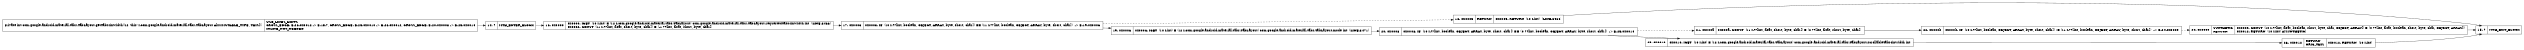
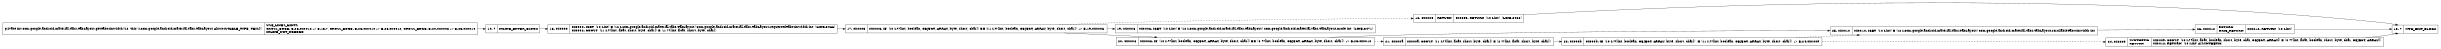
(516, 25) -> (518, 29)
(1374, 31) -> (1110, 35)
none -> (1827, 36)
(2315, 44) -> (2231, 31)
